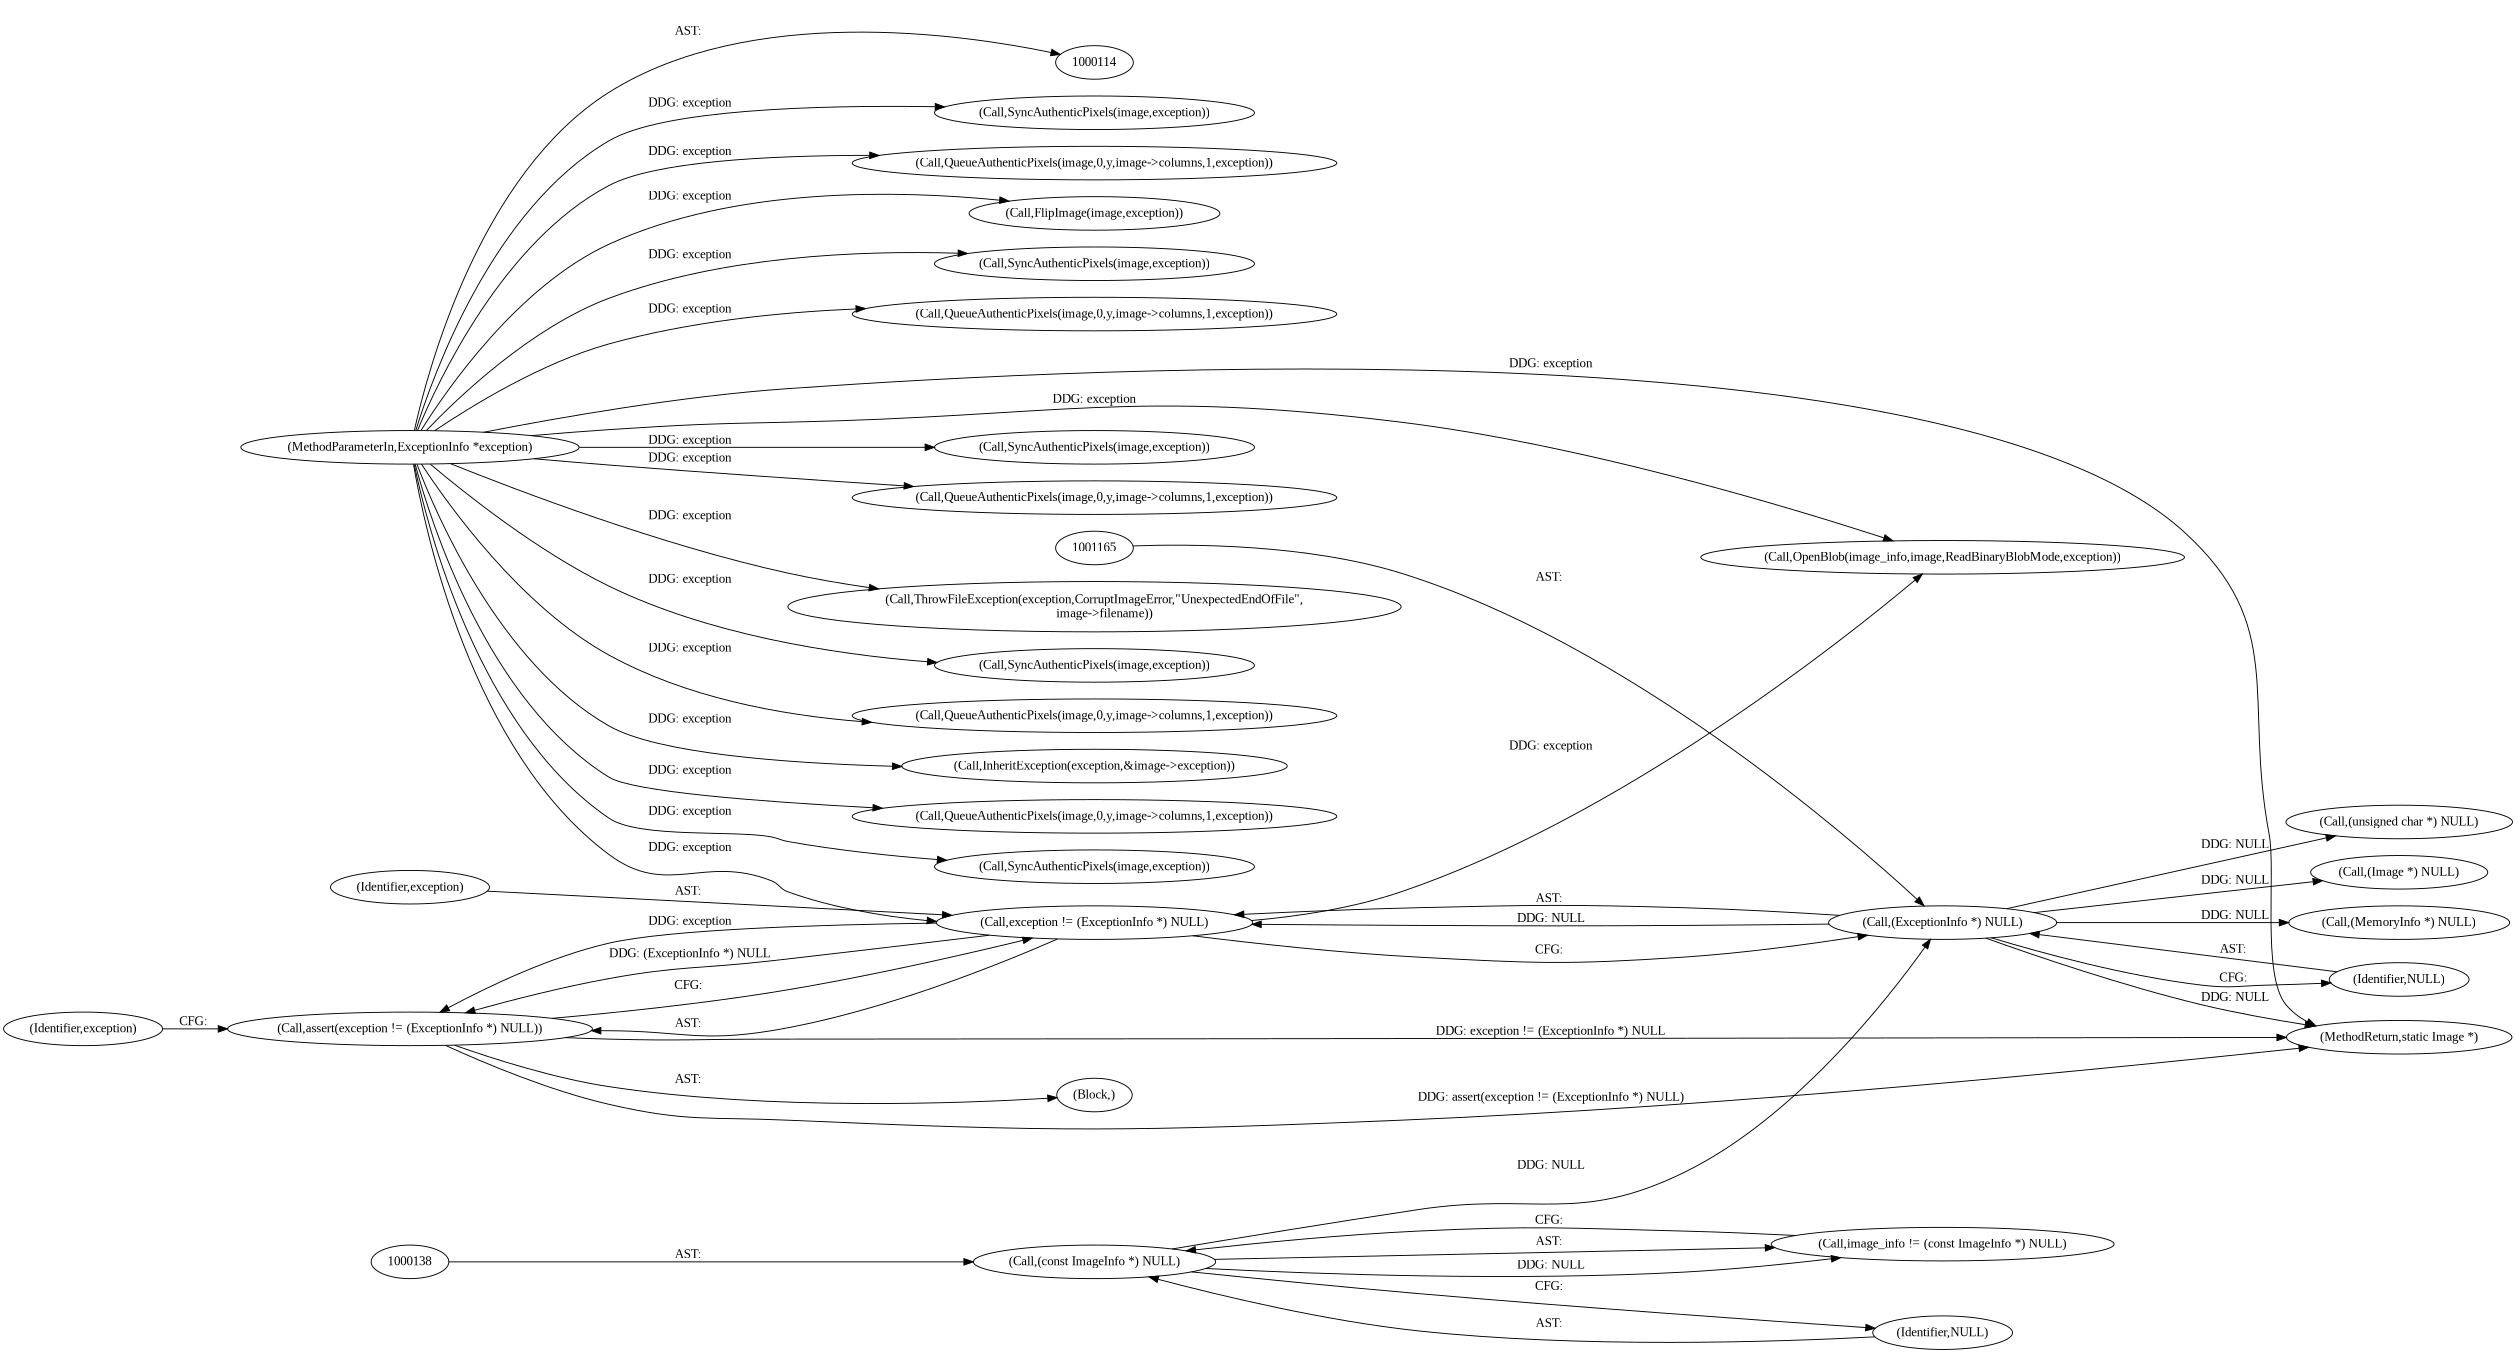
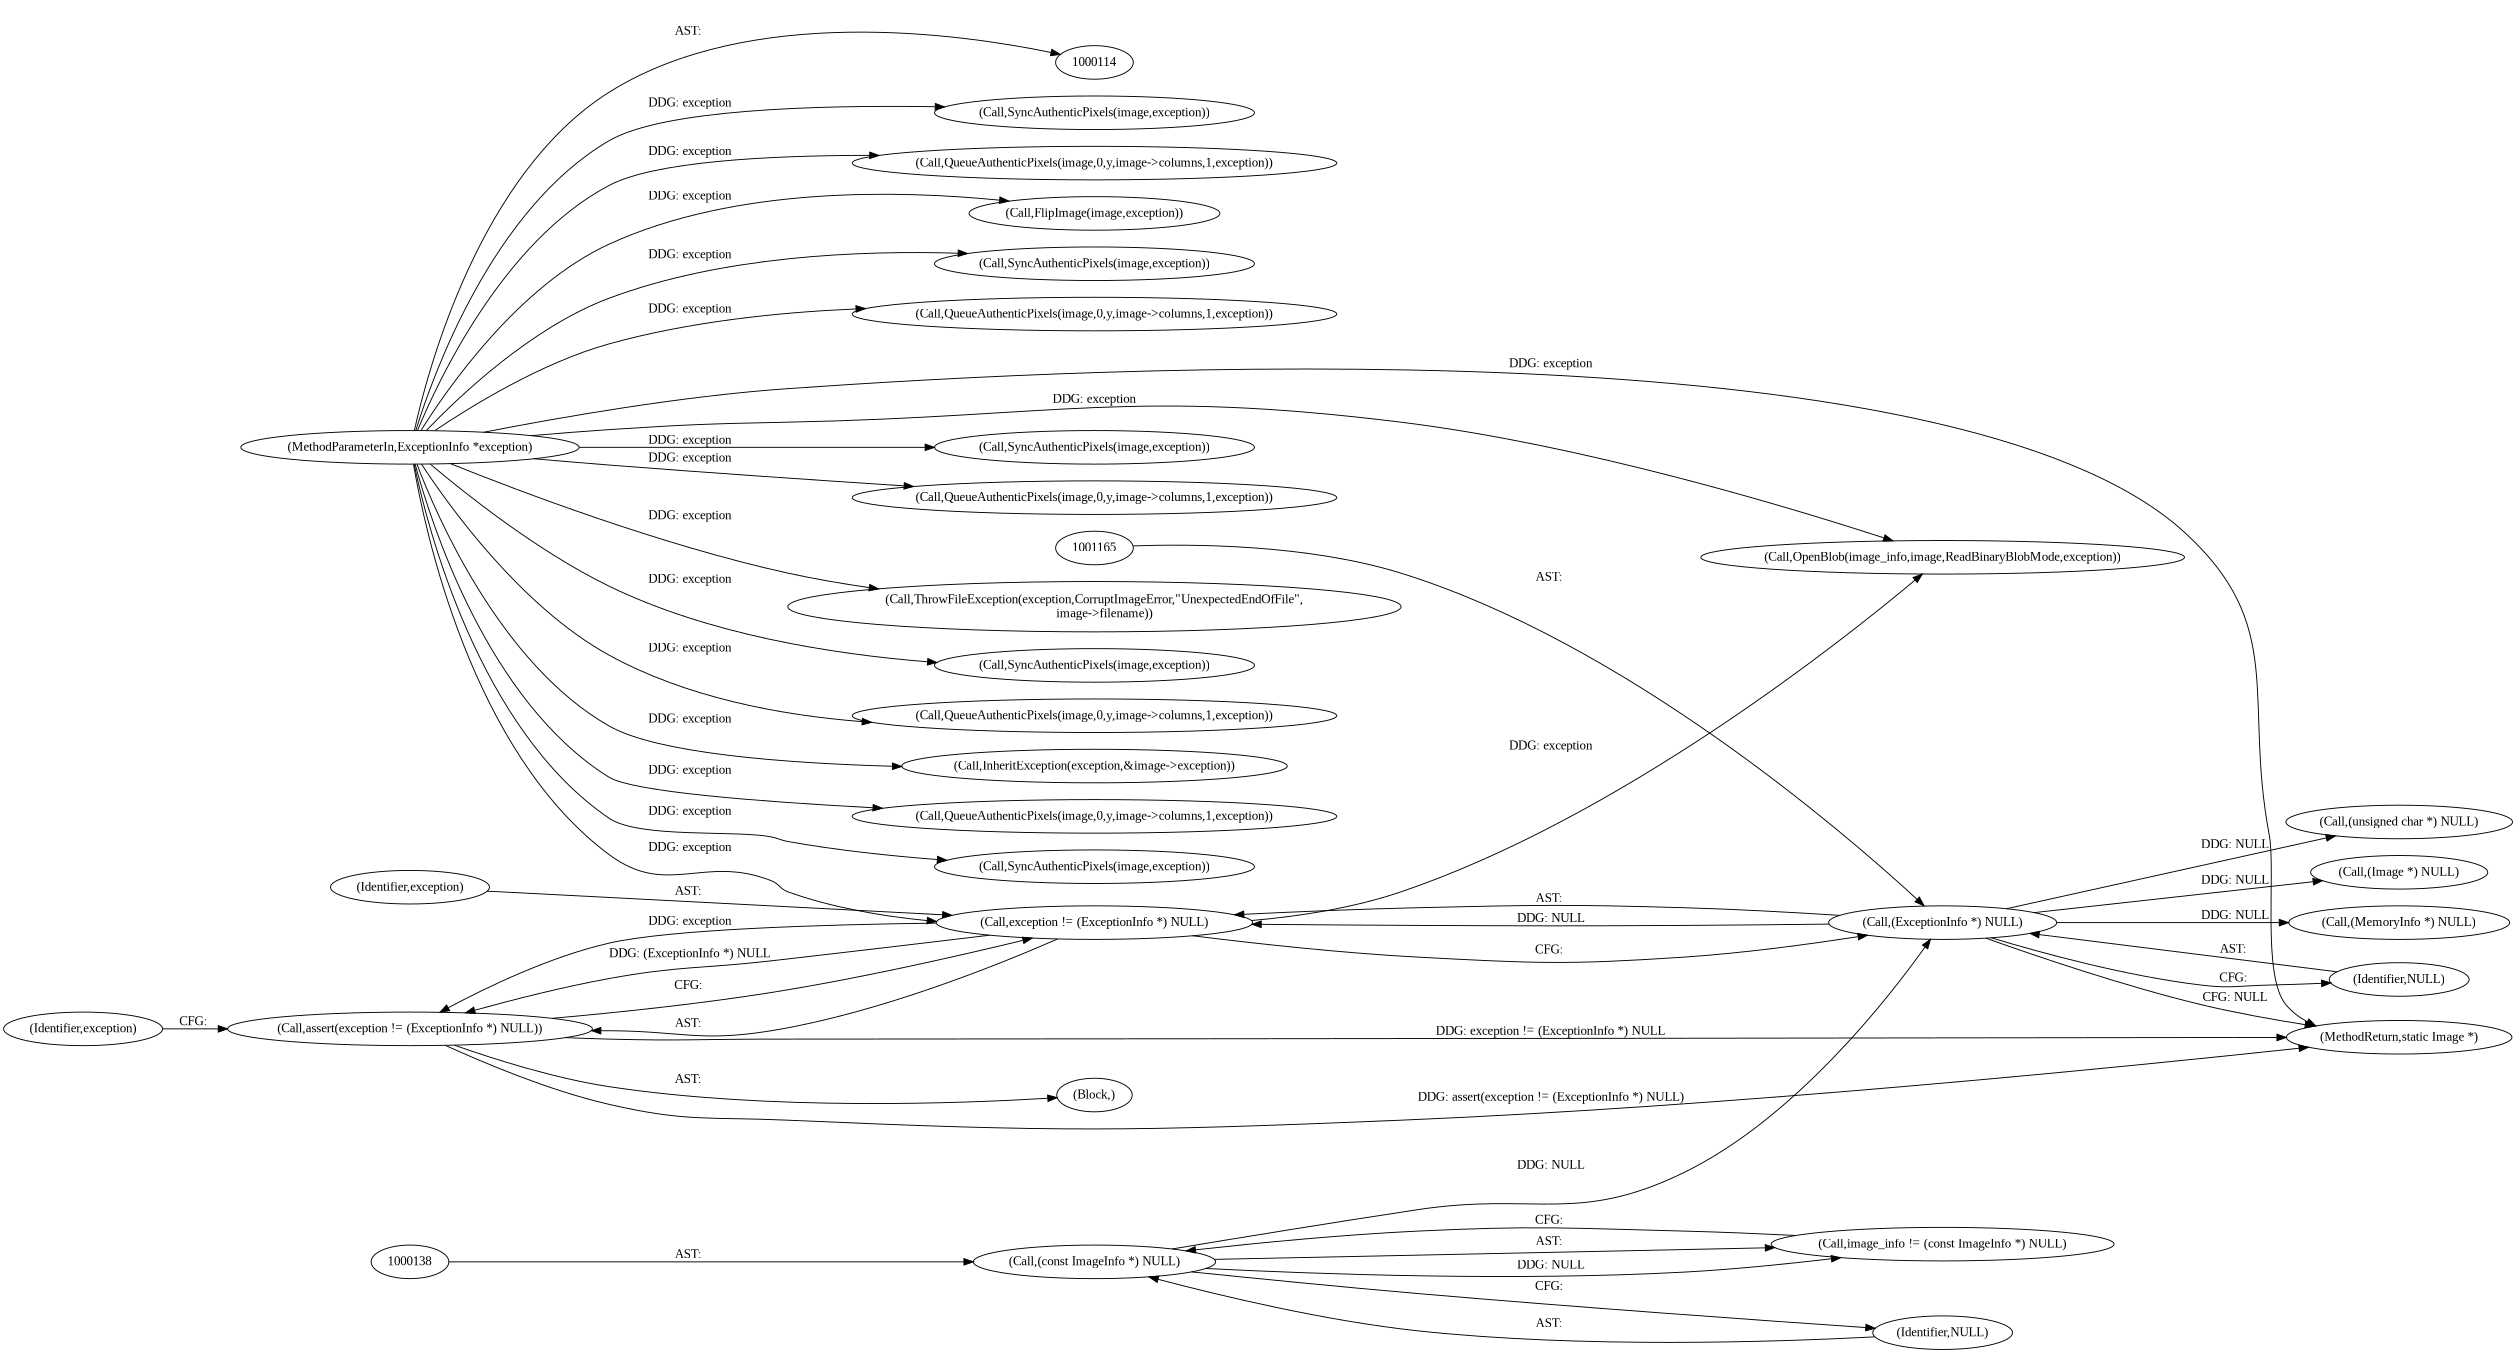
(2235, 998) -> (2235, 998)
